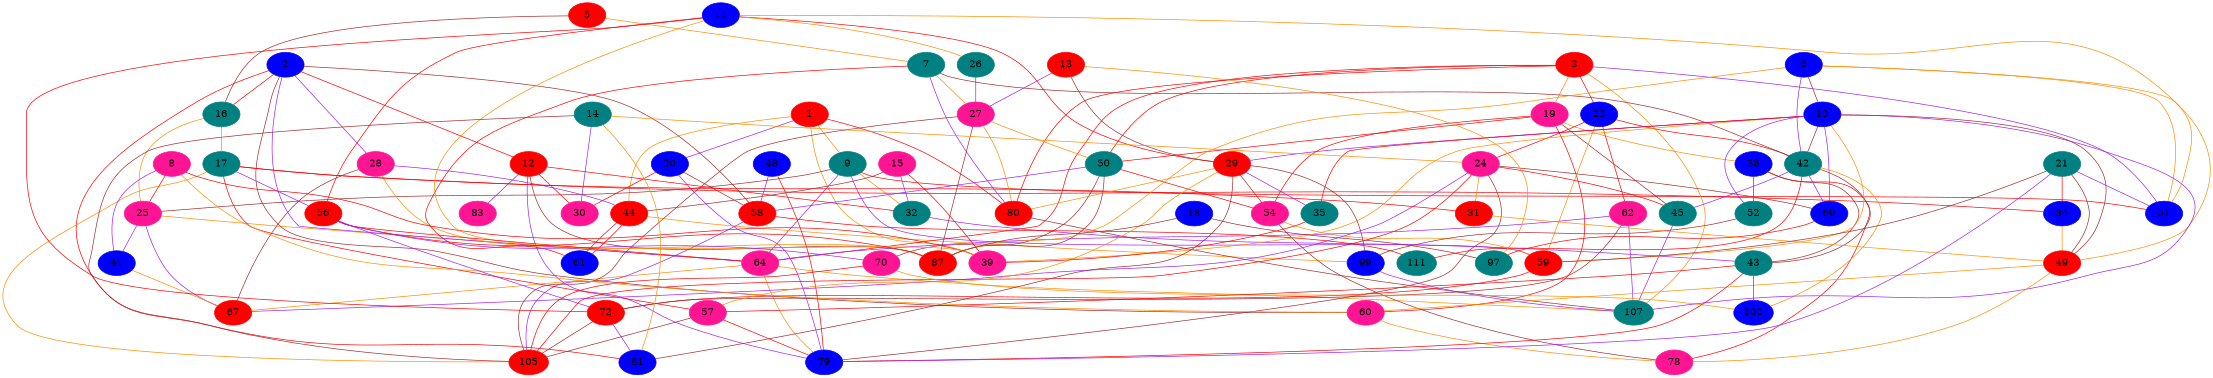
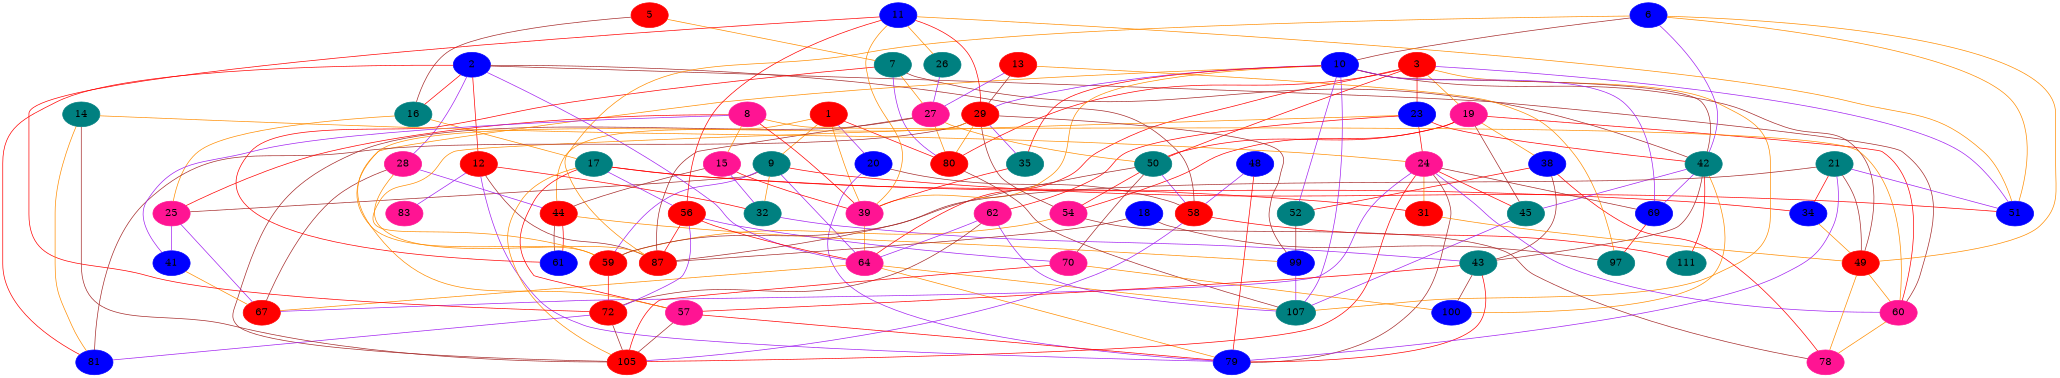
none -> (735, 139)
(580, 214) -> none
(451, 239) -> (865, 238)
none -> (1630, 286)
